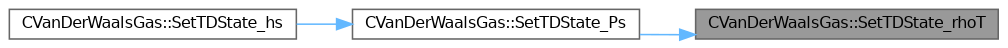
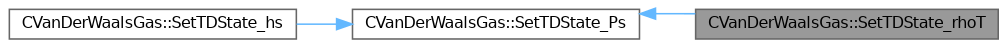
(660, 35) -> (676, 14)
